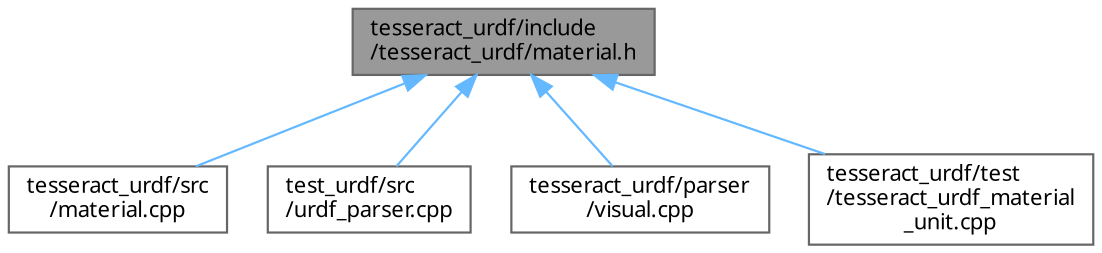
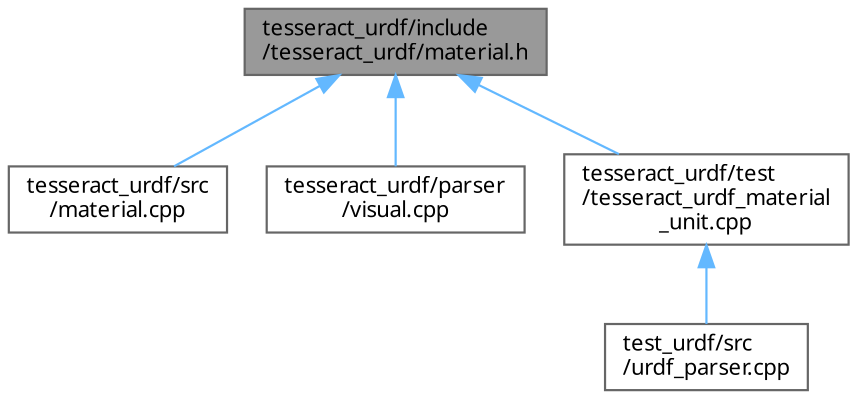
(429, 129) -> (706, 296)
